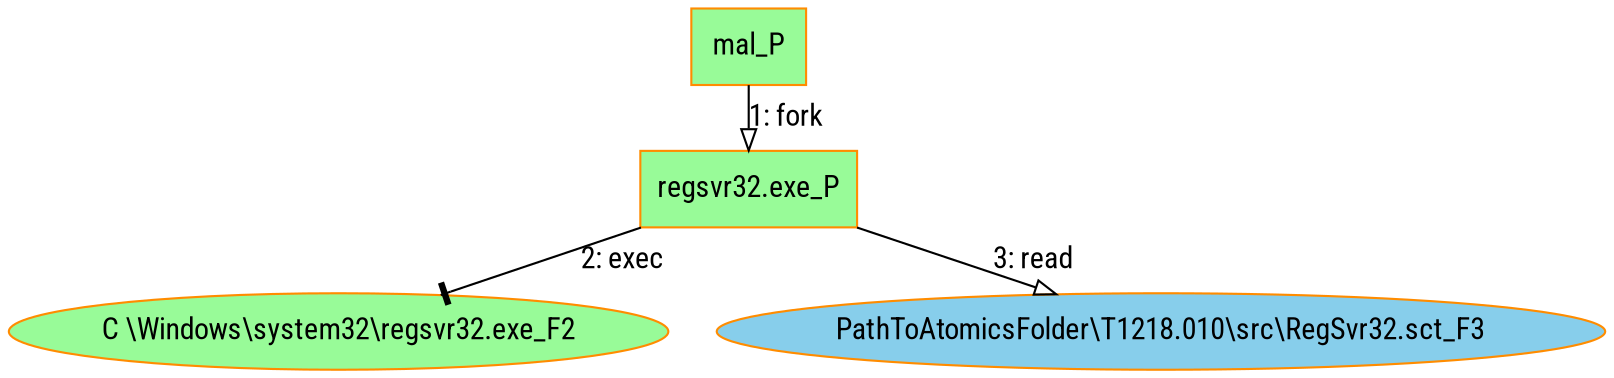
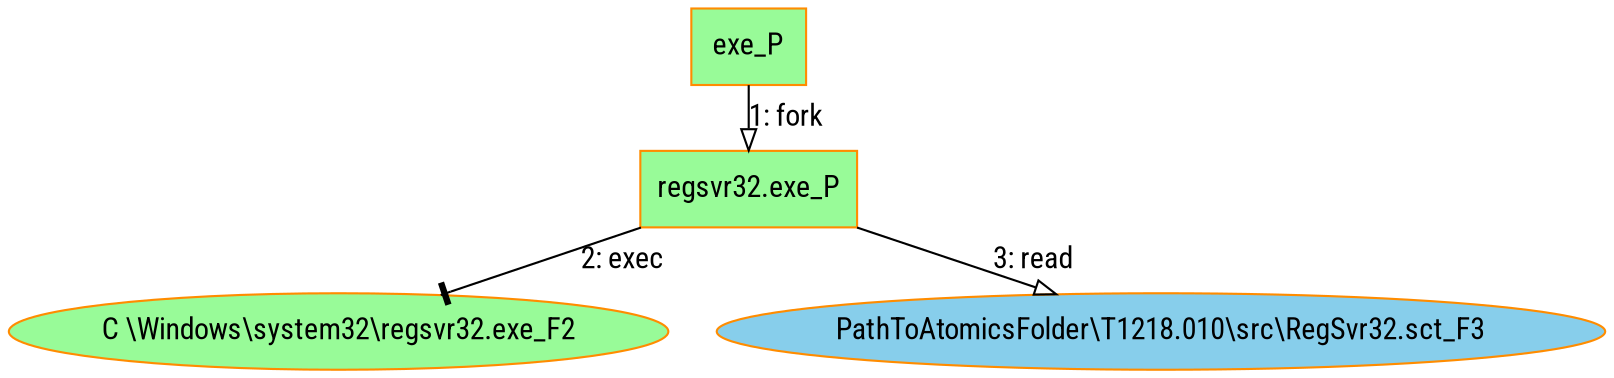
(749, 47) -> (749, 47)
